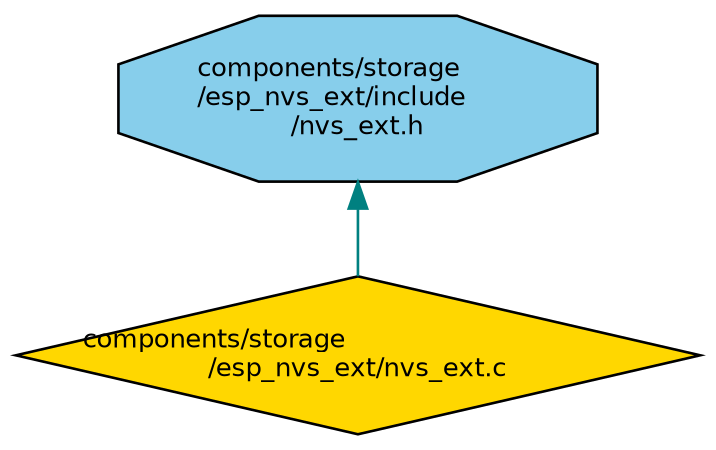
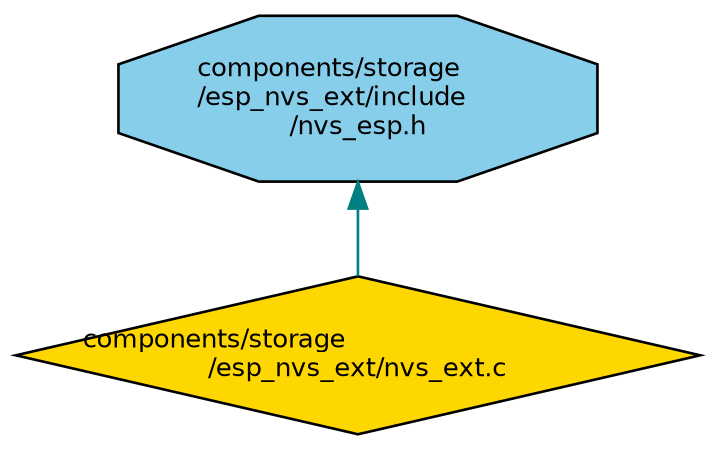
(358, 99) -> (358, 99)
